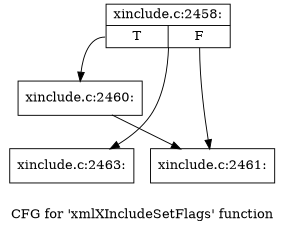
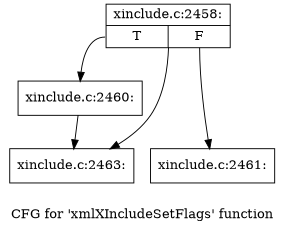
(145, 131) -> (77, 127)
